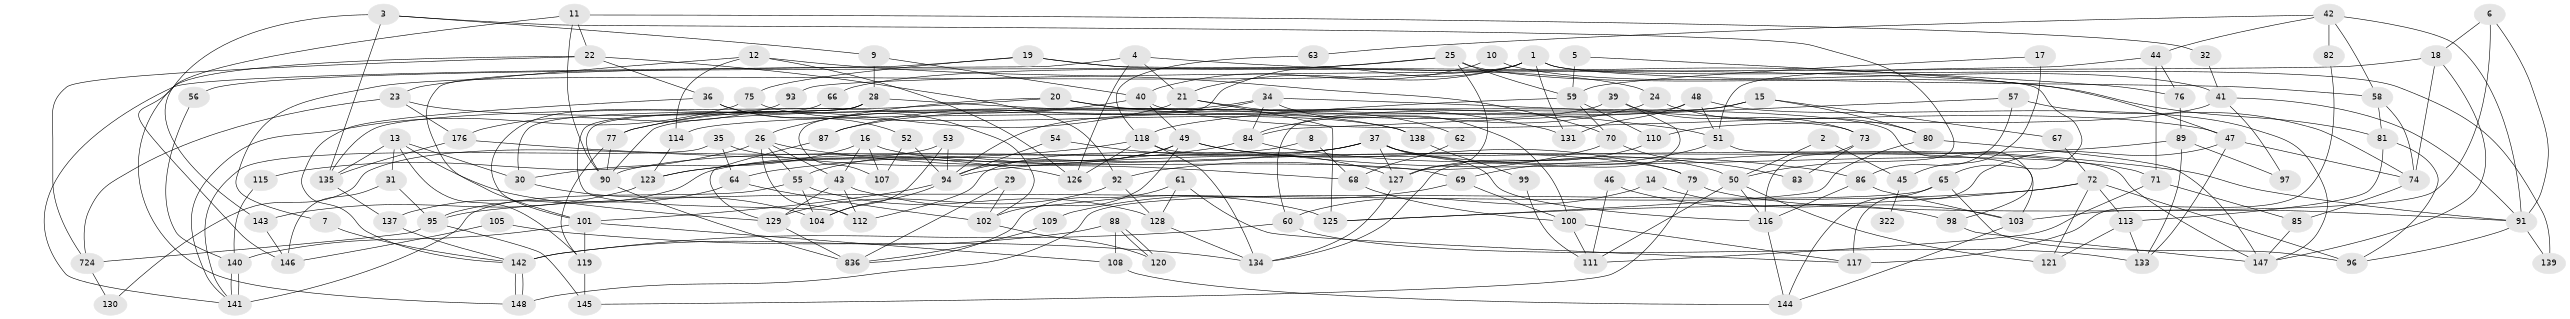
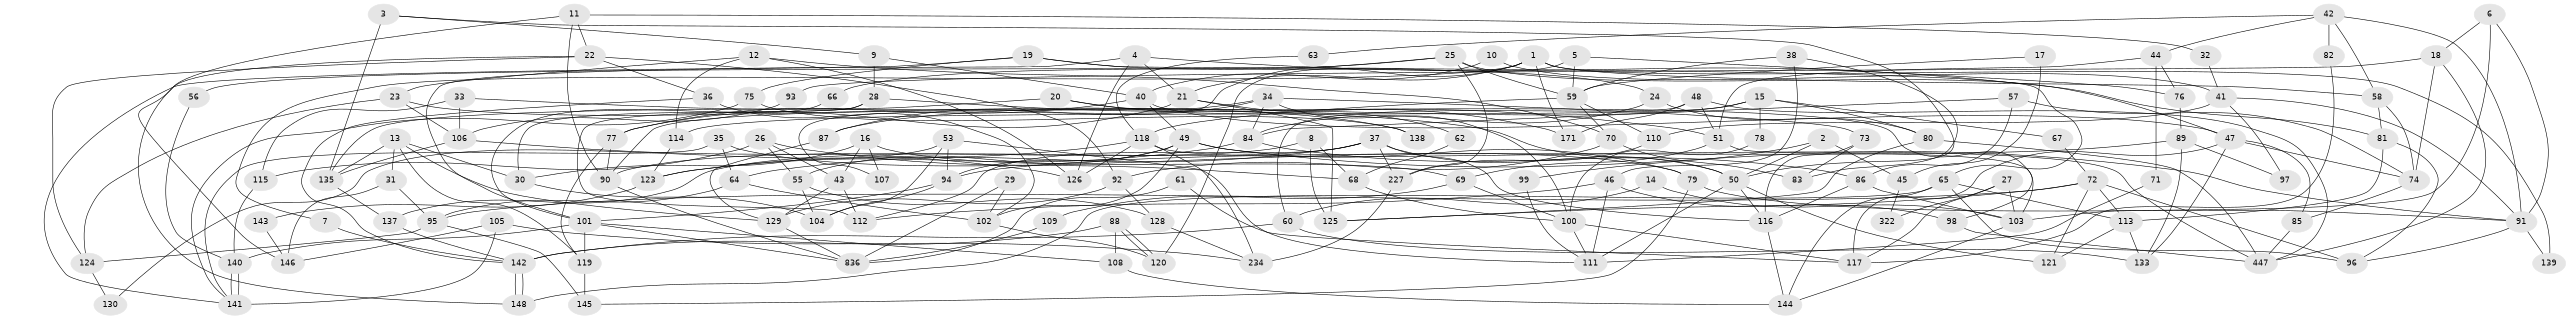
none -> (1792, 56)
(191, 68) -> none
none -> (1240, 93)
none -> (460, 97)
(1614, 97) -> none
(905, 107) -> none
(703, 114) -> none
(460, 139) -> (460, 139)
(907, 139) -> none
(1056, 139) -> none
(1569, 139) -> (1569, 139)
none -> (1760, 139)
(1471, 160) -> (1607, 168)
(1803, 160) -> none
(1396, 180) -> (1396, 180)
none -> (2007, 180)
(789, 200) -> (1254, 204)
none -> (2035, 201)
(2227, 201) -> (2298, 161)
(1167, 204) -> none
(1002, 207) -> (1312, 182)
none -> (1245, 216)
(468, 217) -> (394, 295)
none -> (748, 247)
(87, 263) -> (87, 263)
(1256, 263) -> (1256, 263)
(2261, 263) -> (2261, 263)
